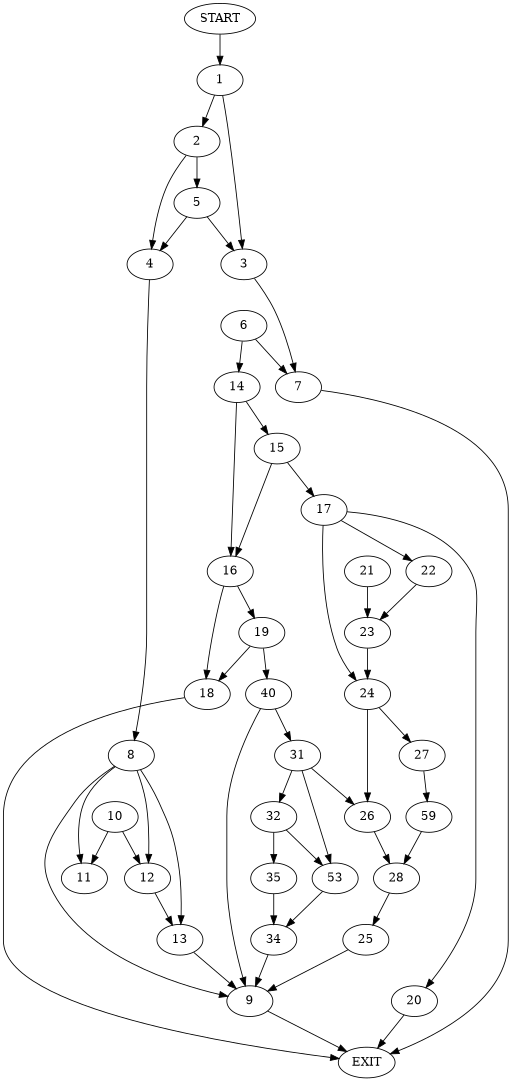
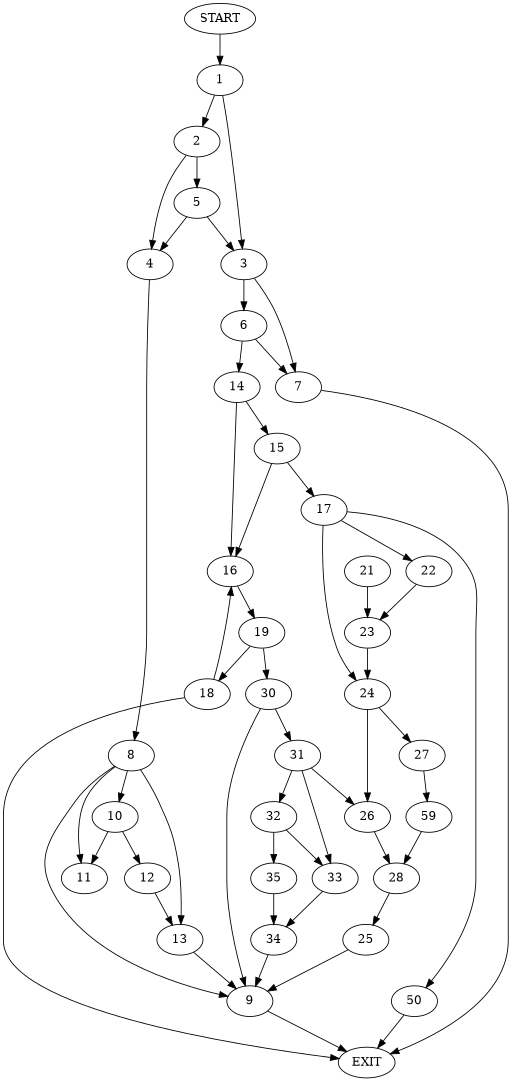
none -> (244, 291)
(214, 628) -> (224, 638)
(269, 694) -> (269, 694)
(147, 812) -> (124, 782)
(335, 878) -> (335, 878)
(414, 1001) -> (414, 1001)
